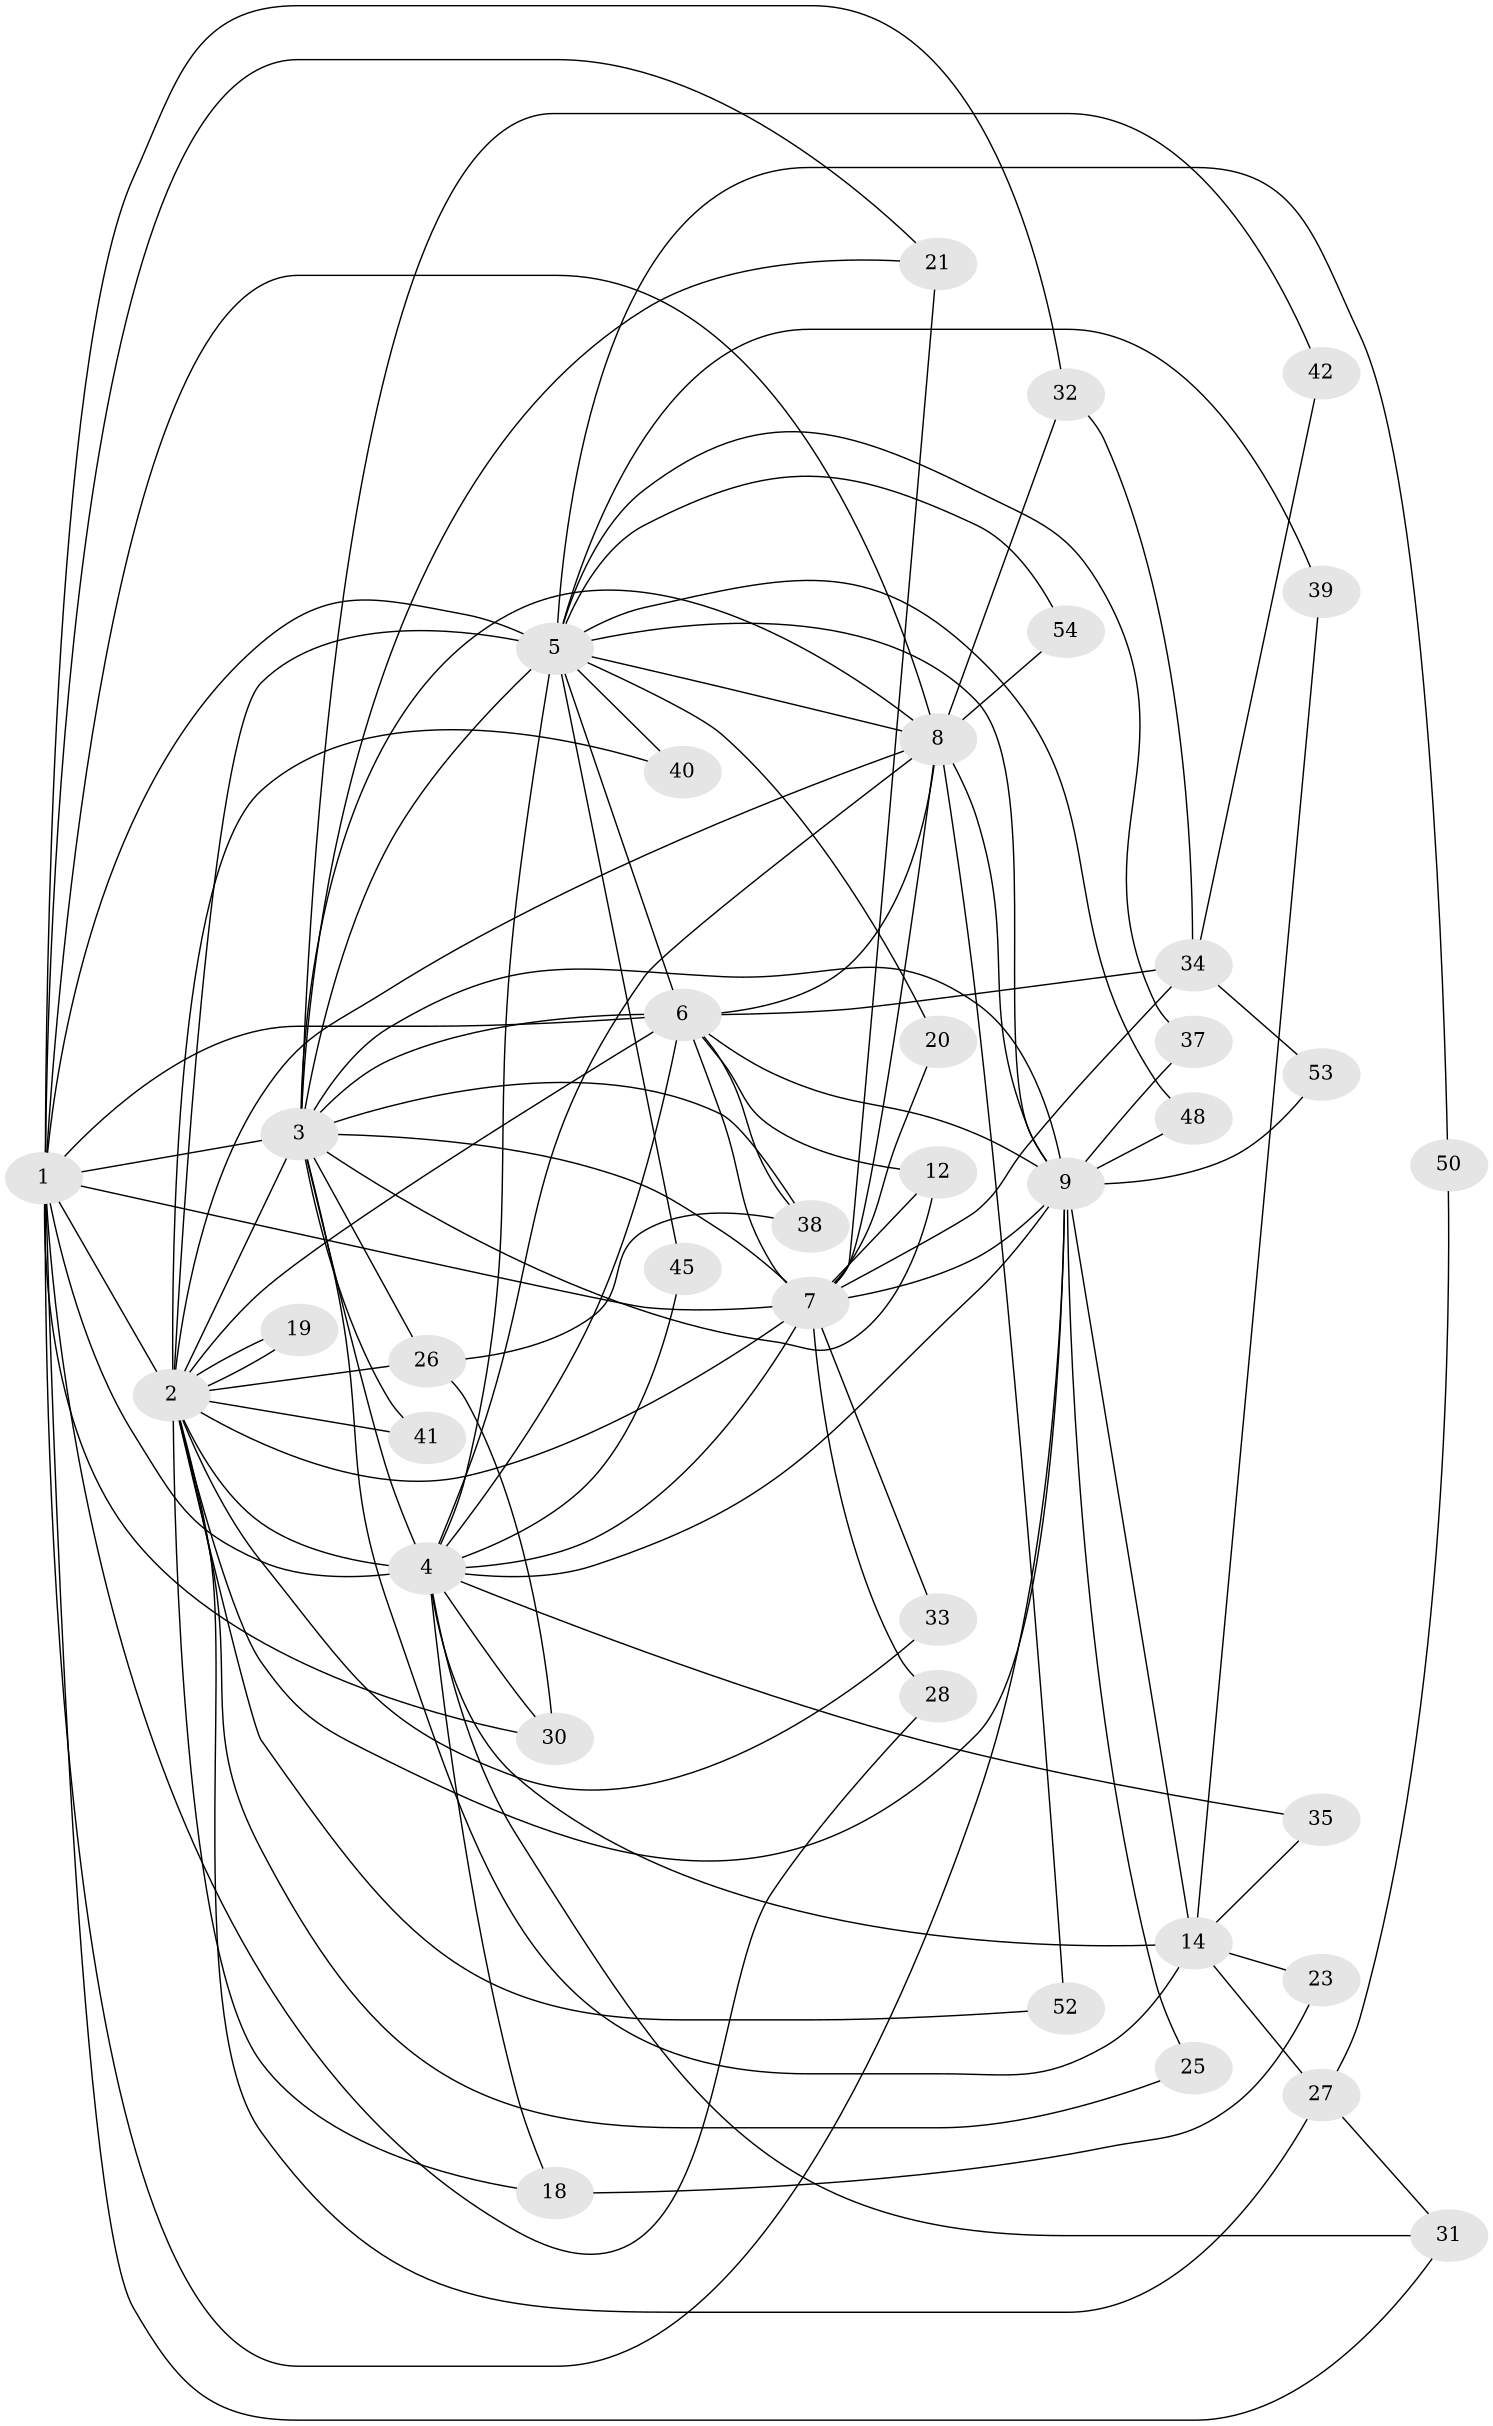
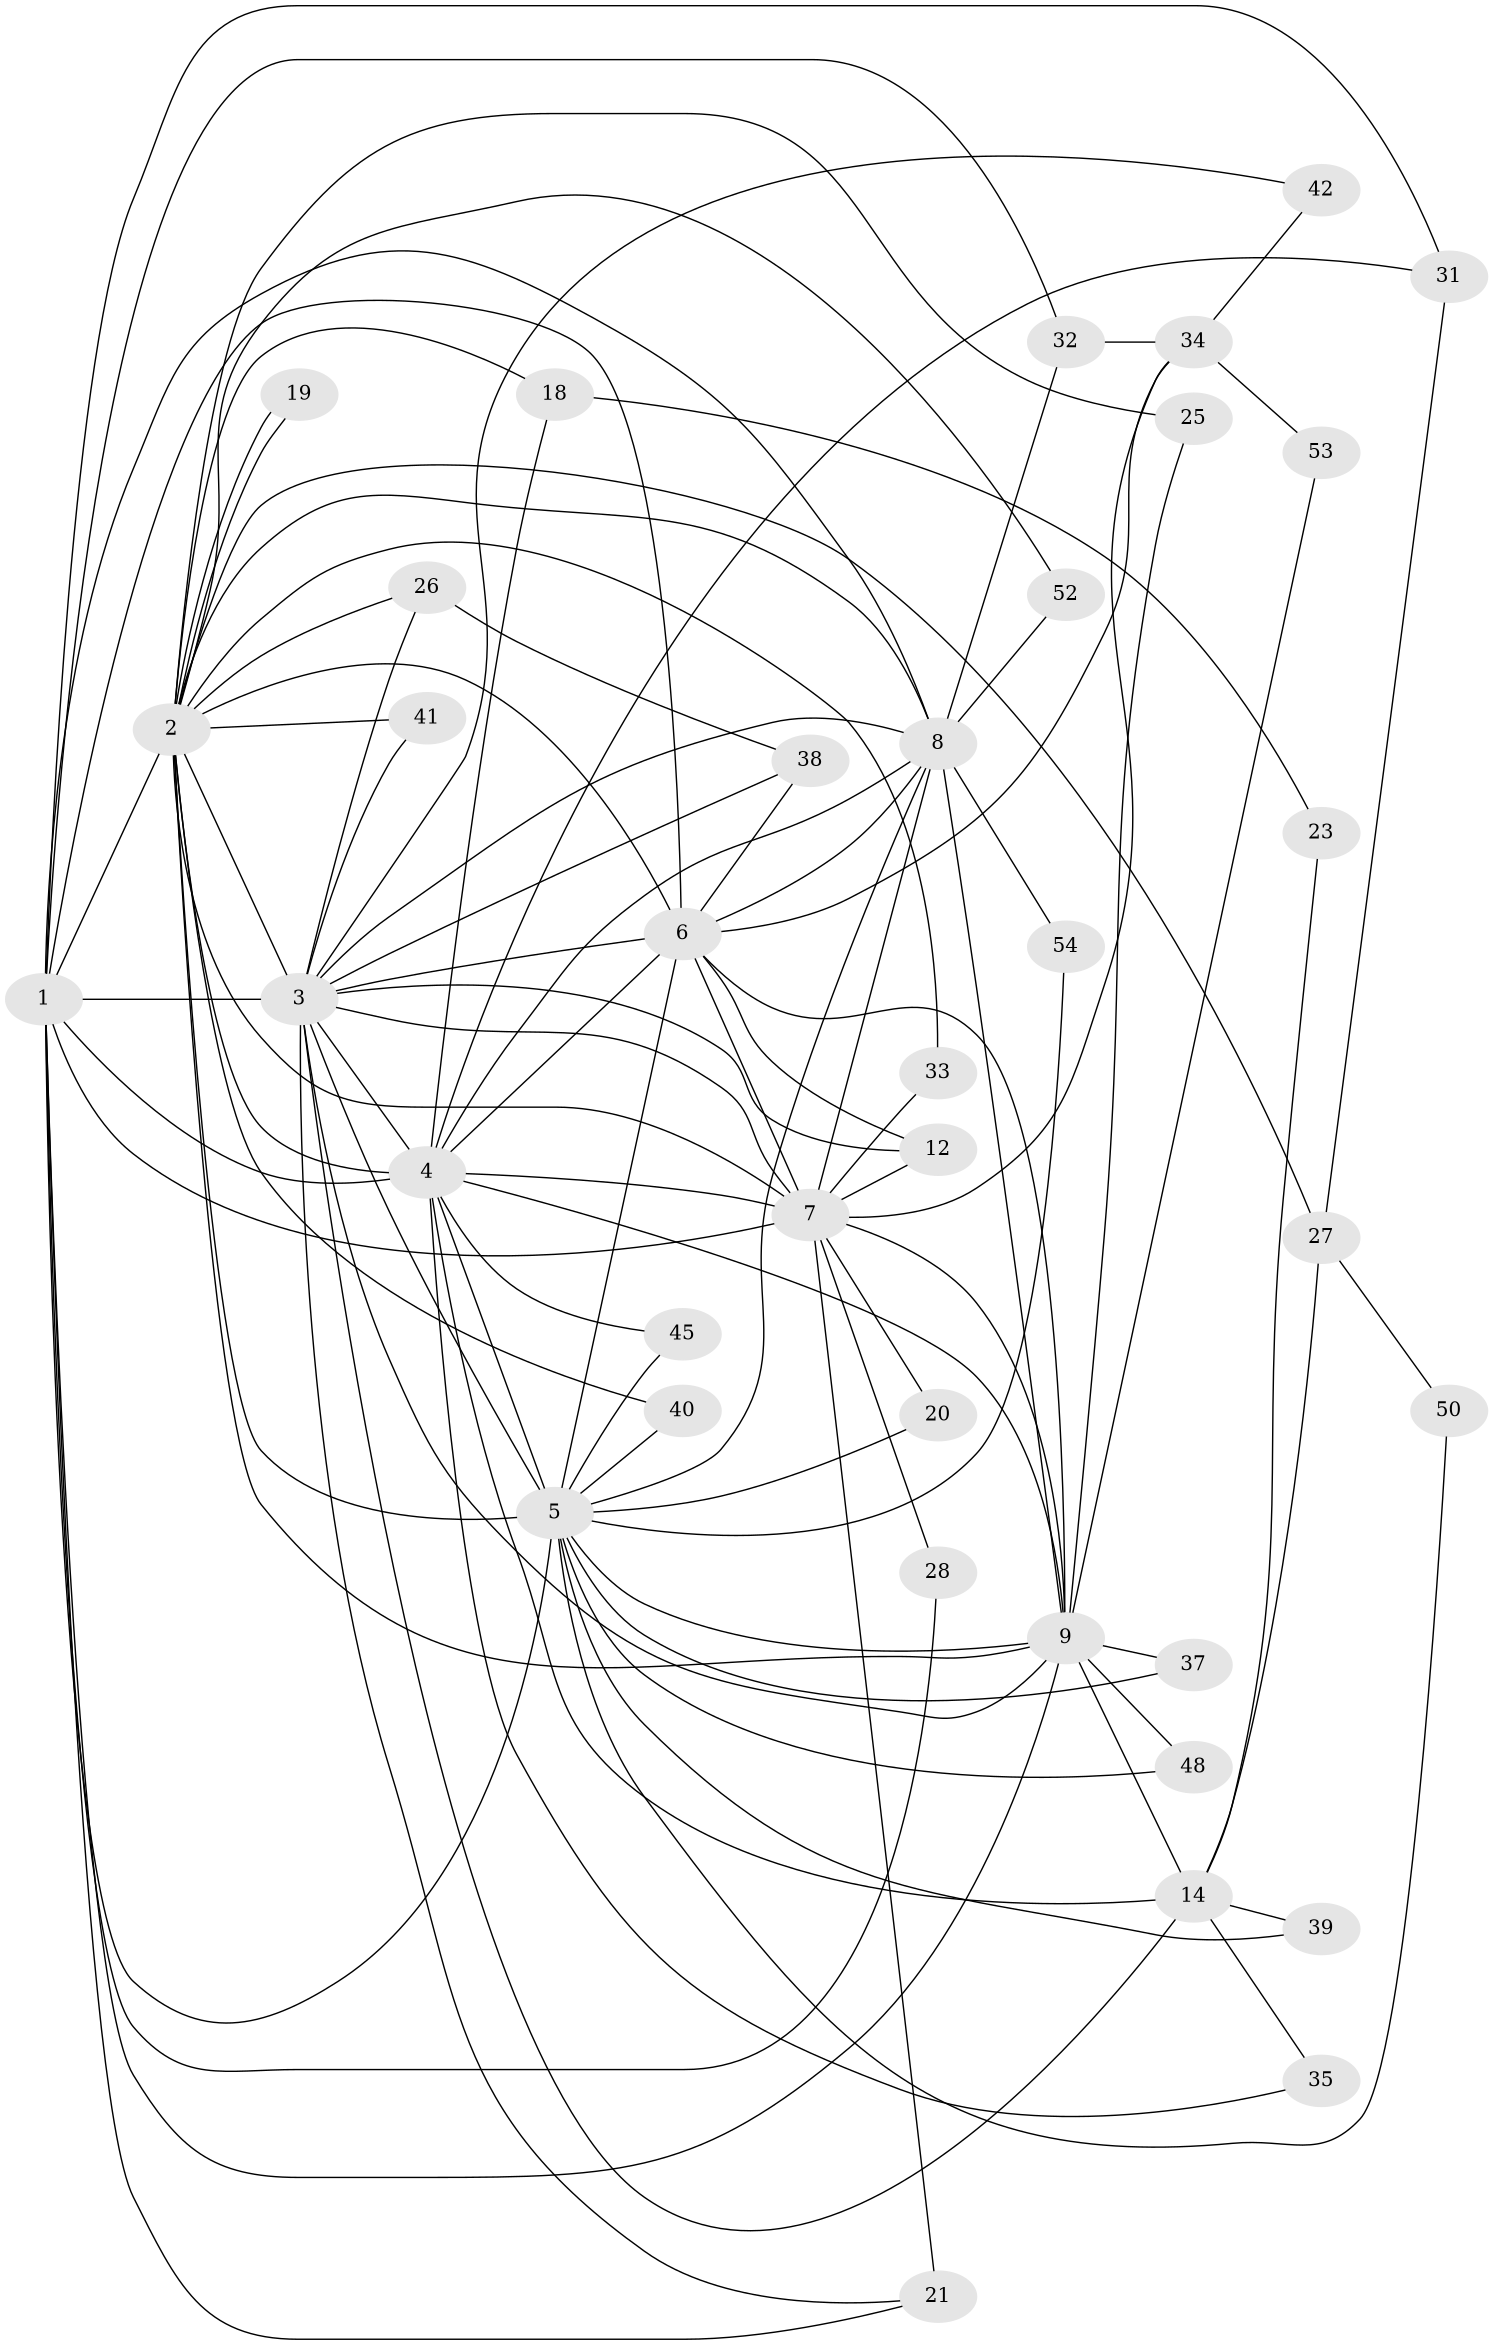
(555, 1739) -> none
